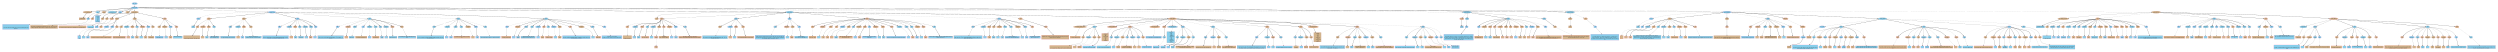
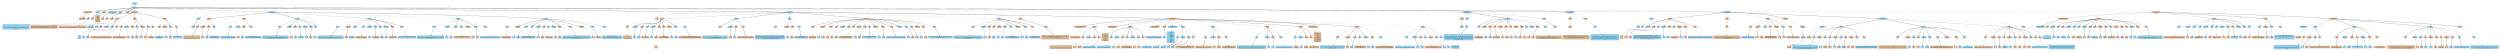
(98, 19) -> (98, 19)
(393, 37) -> (393, 37)
(2378, 47) -> (2380, 47)
